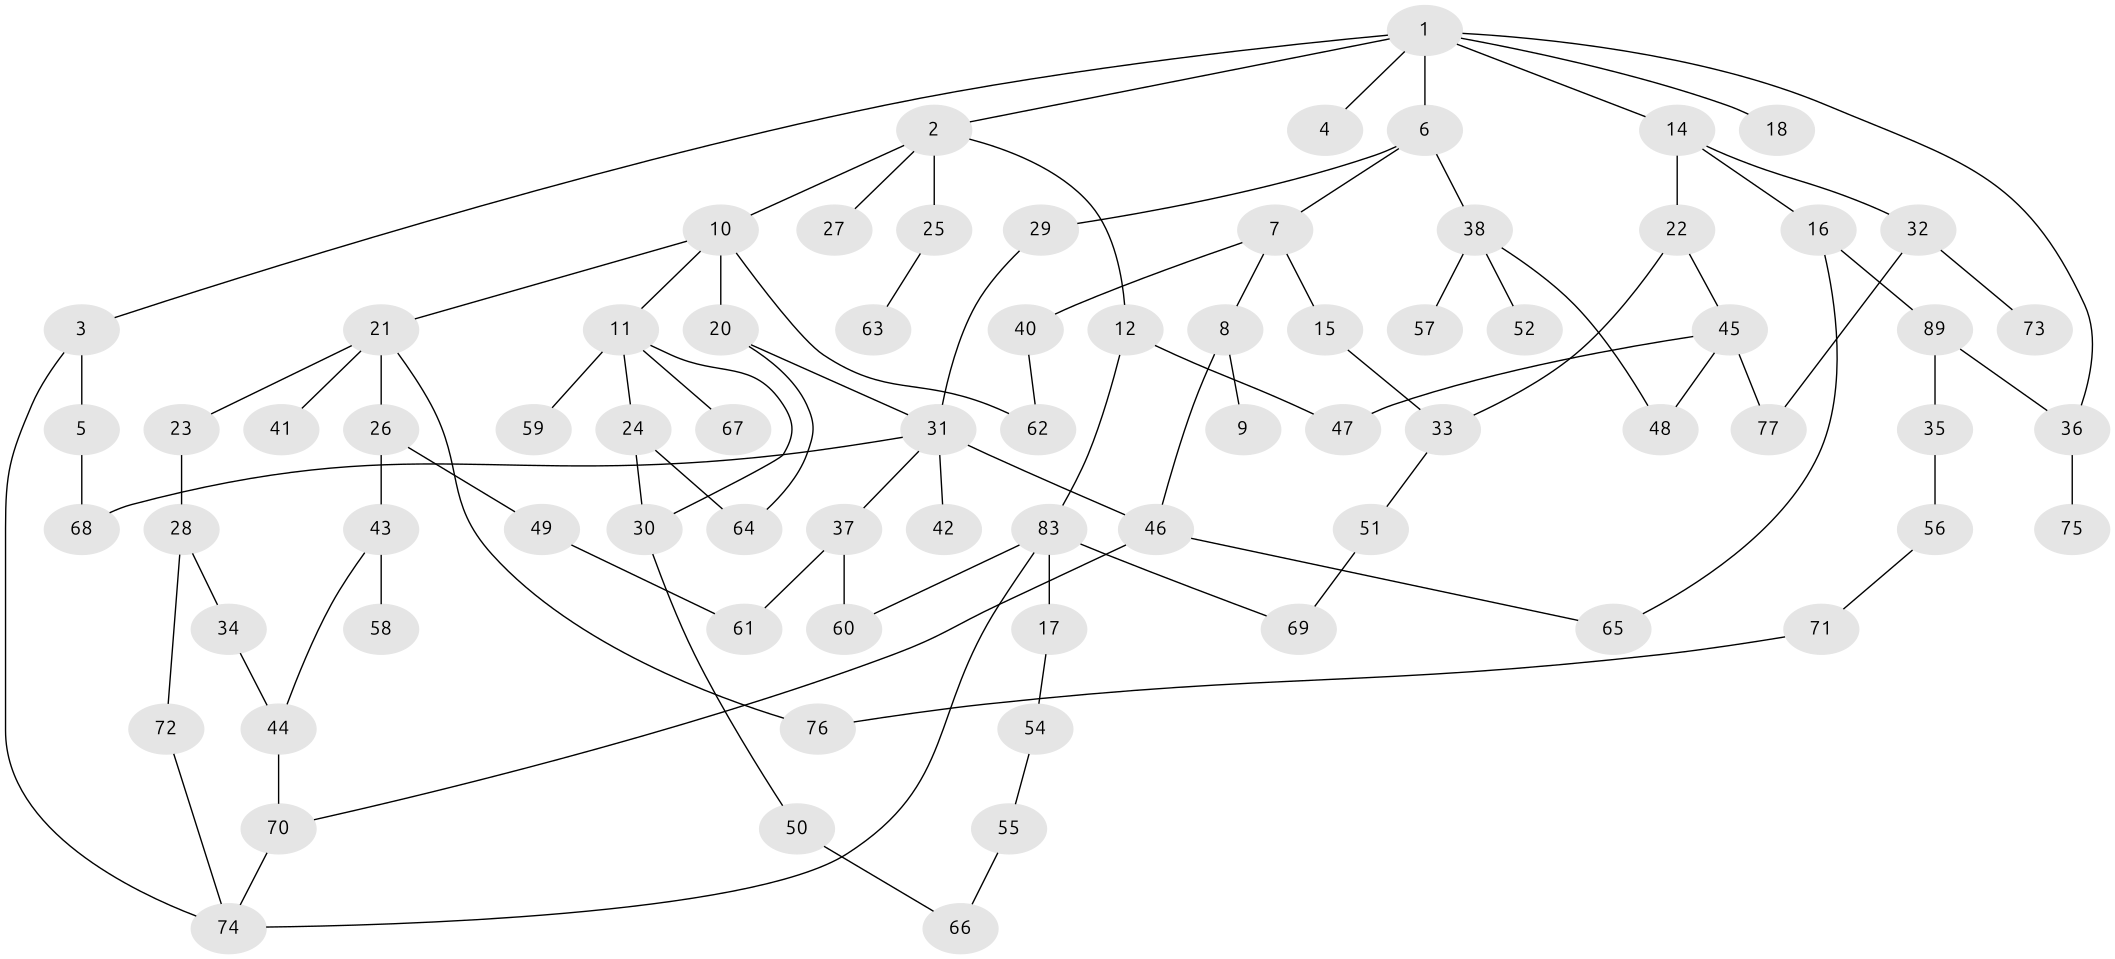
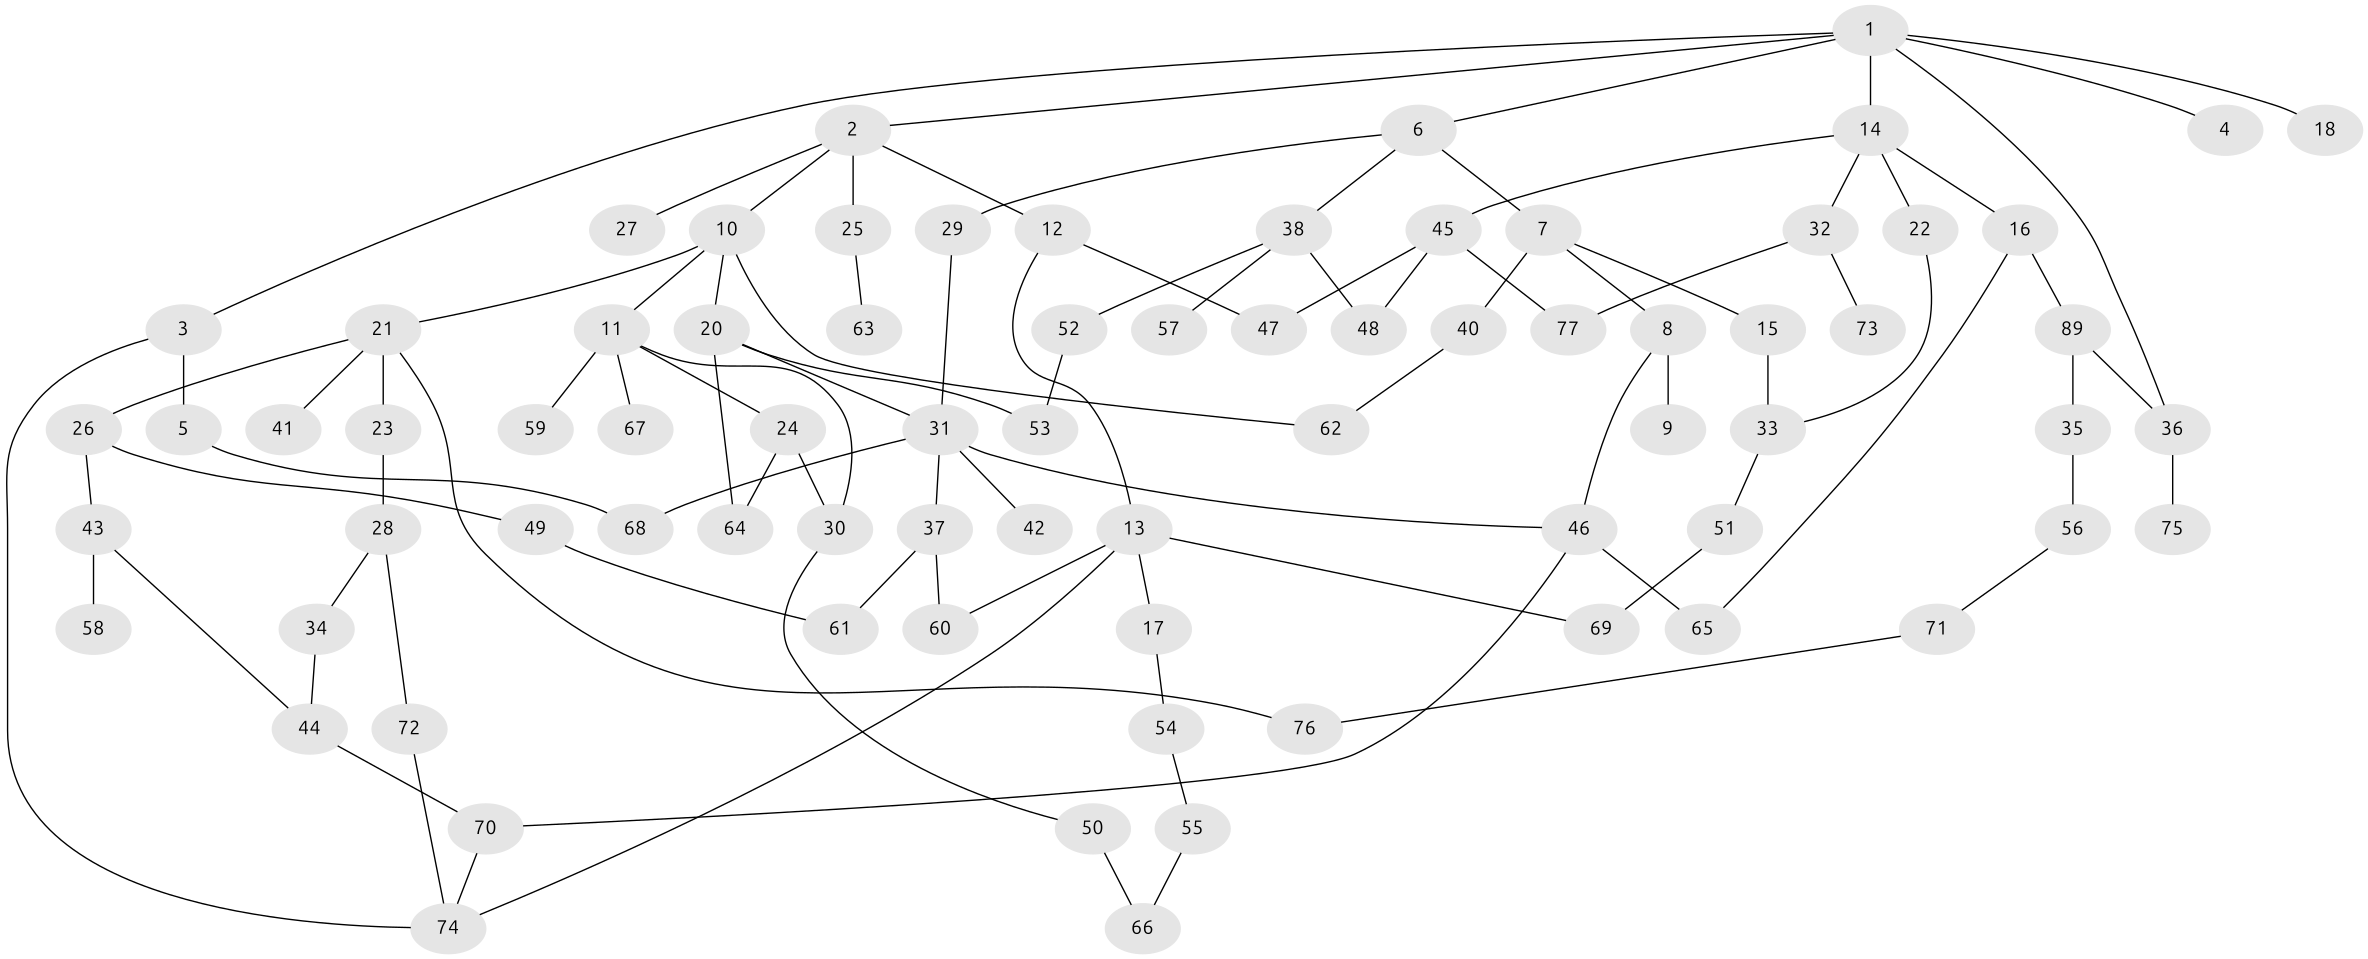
(1704, 280) -> (1651, 165)
none -> (1040, 430)
(1049, 529) -> (1134, 529)
